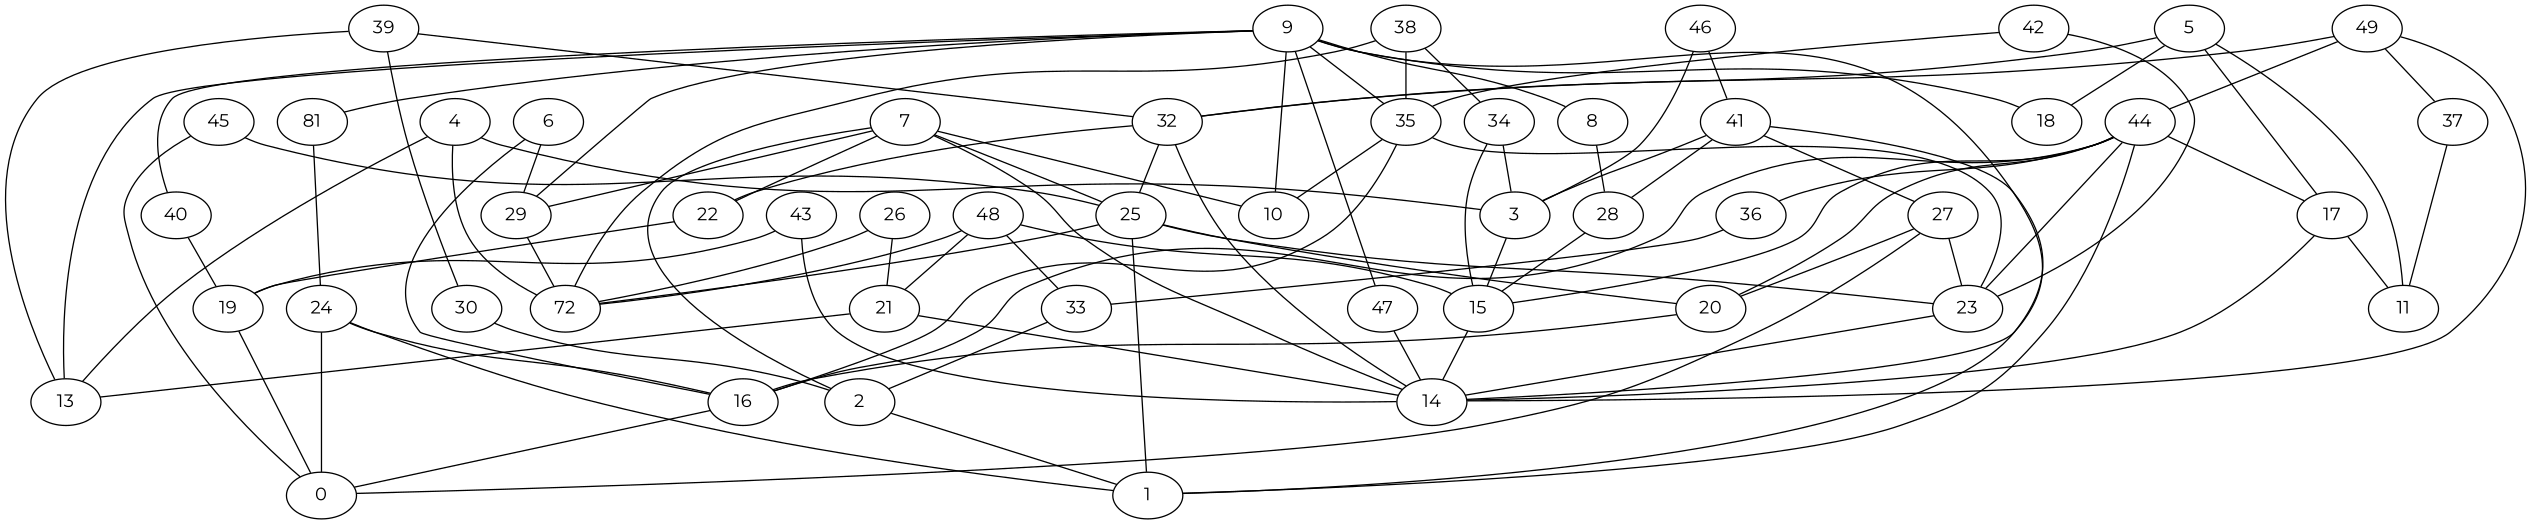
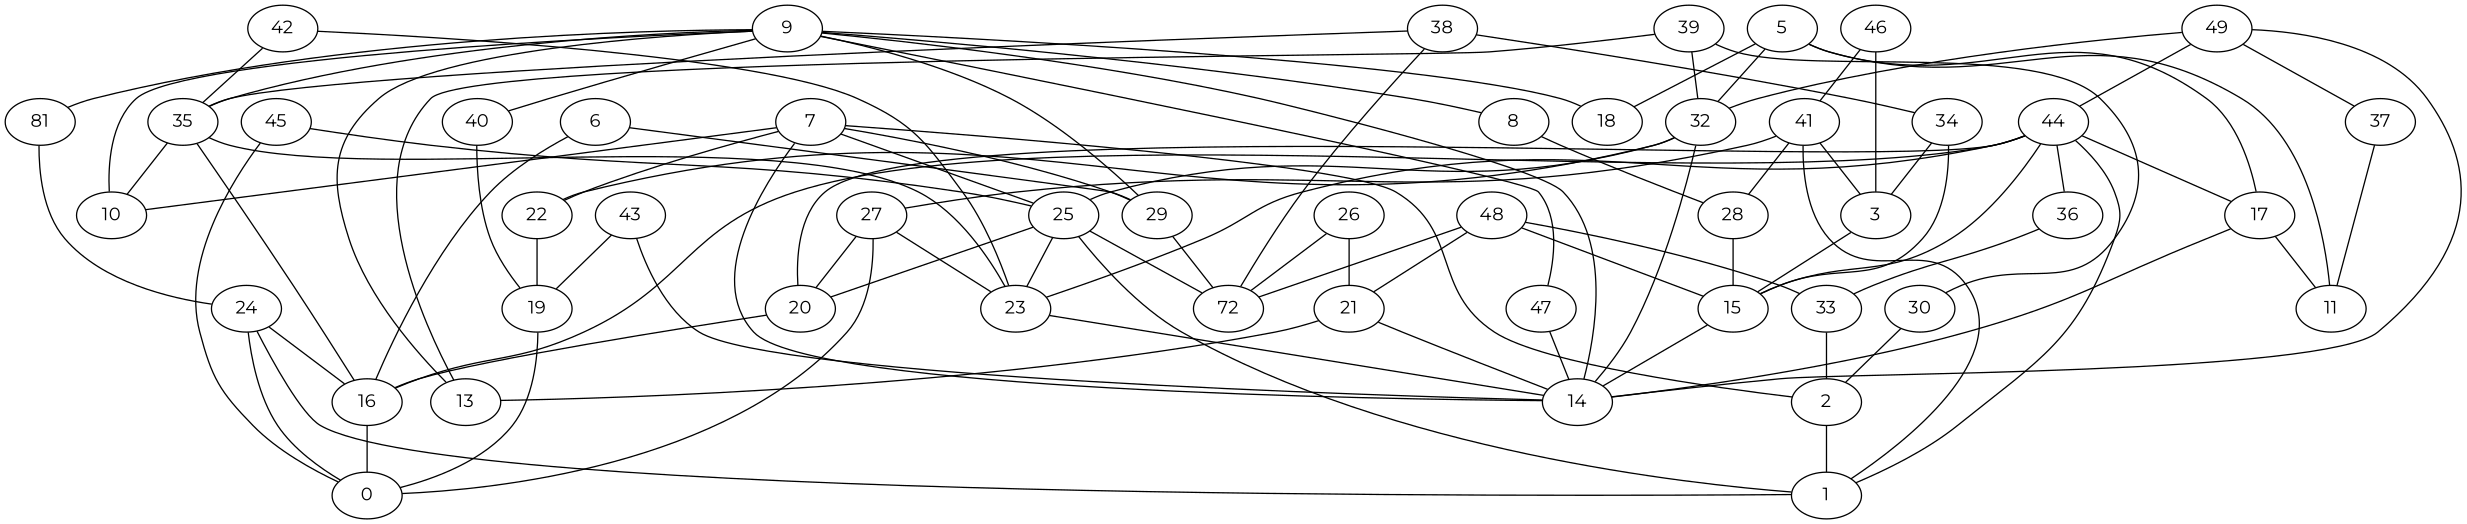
(455, 122) -> none
